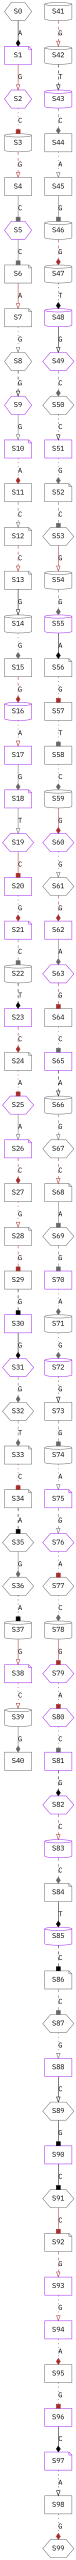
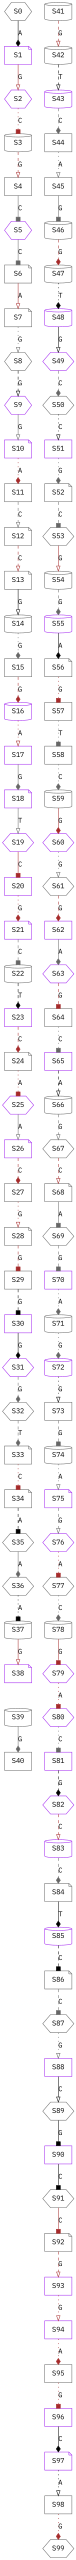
(20, 1564) -> (20, 1564)
(18, 1693) -> none
